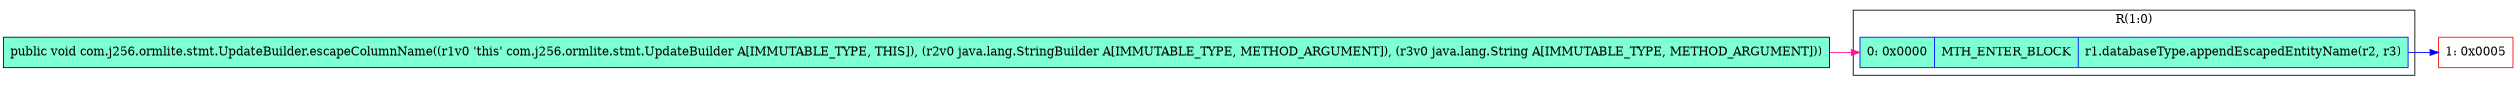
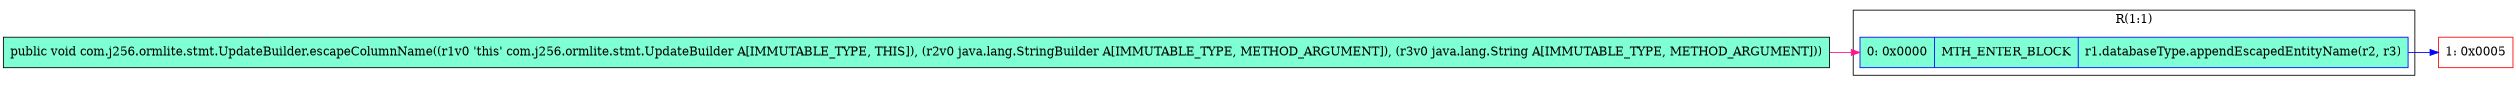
(2134, 20) -> (2134, 20)
